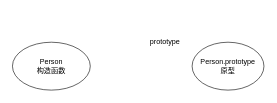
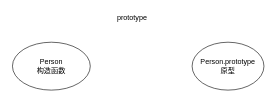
(165, 42) -> (132, 18)
